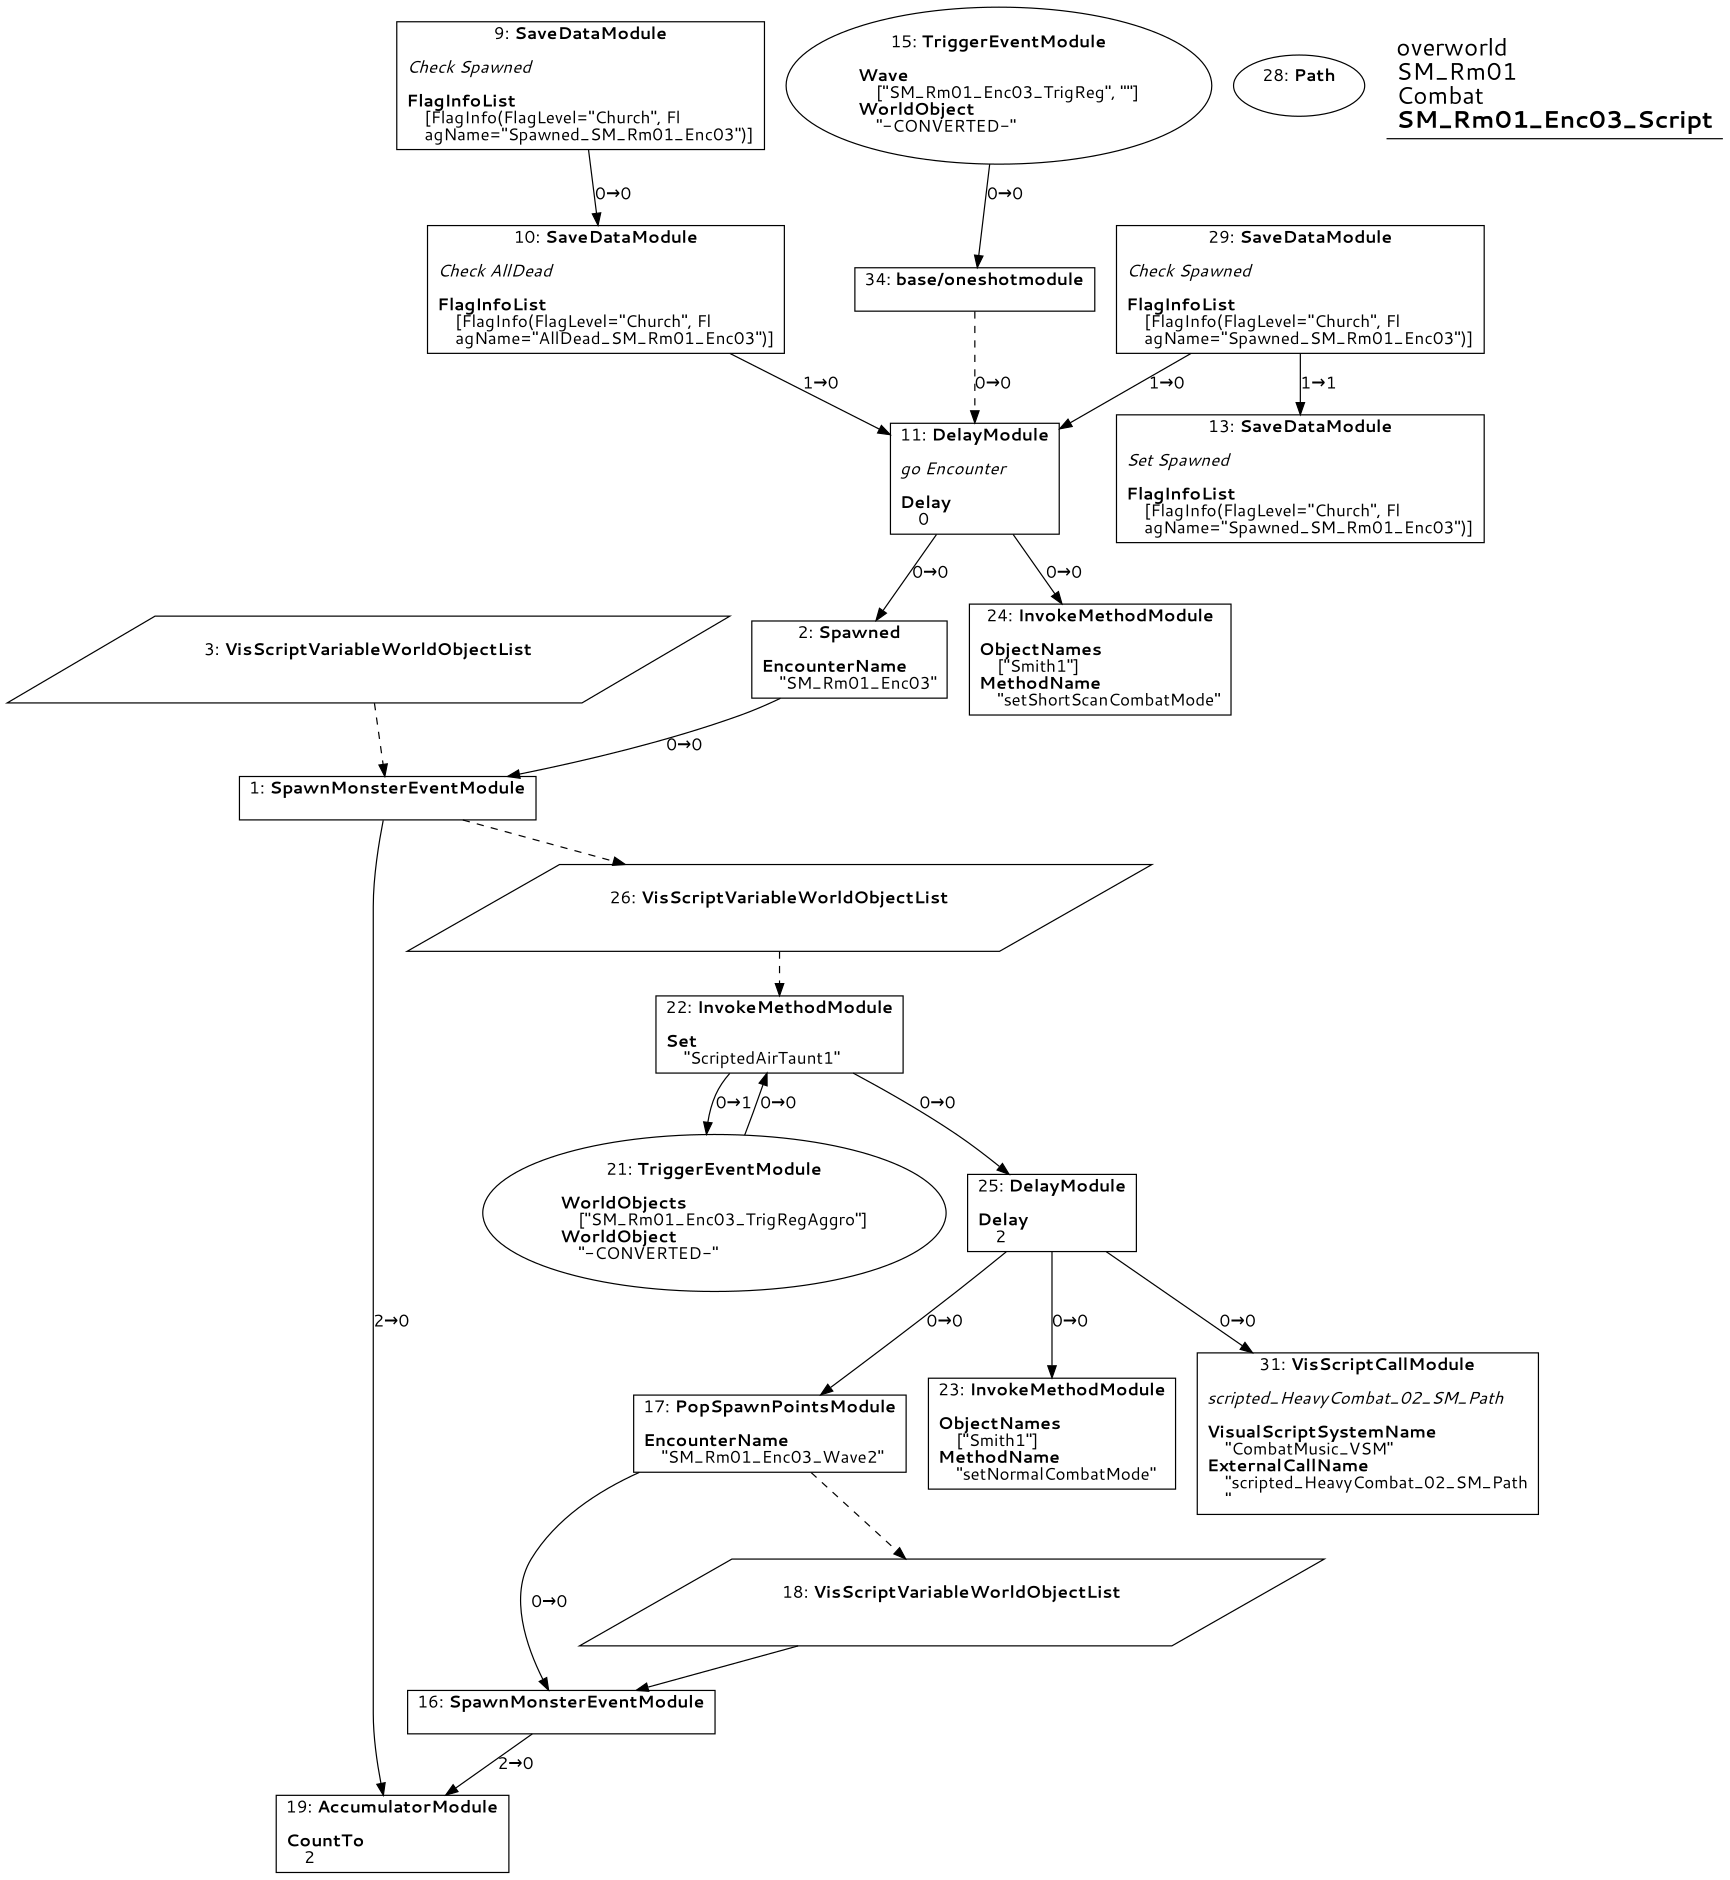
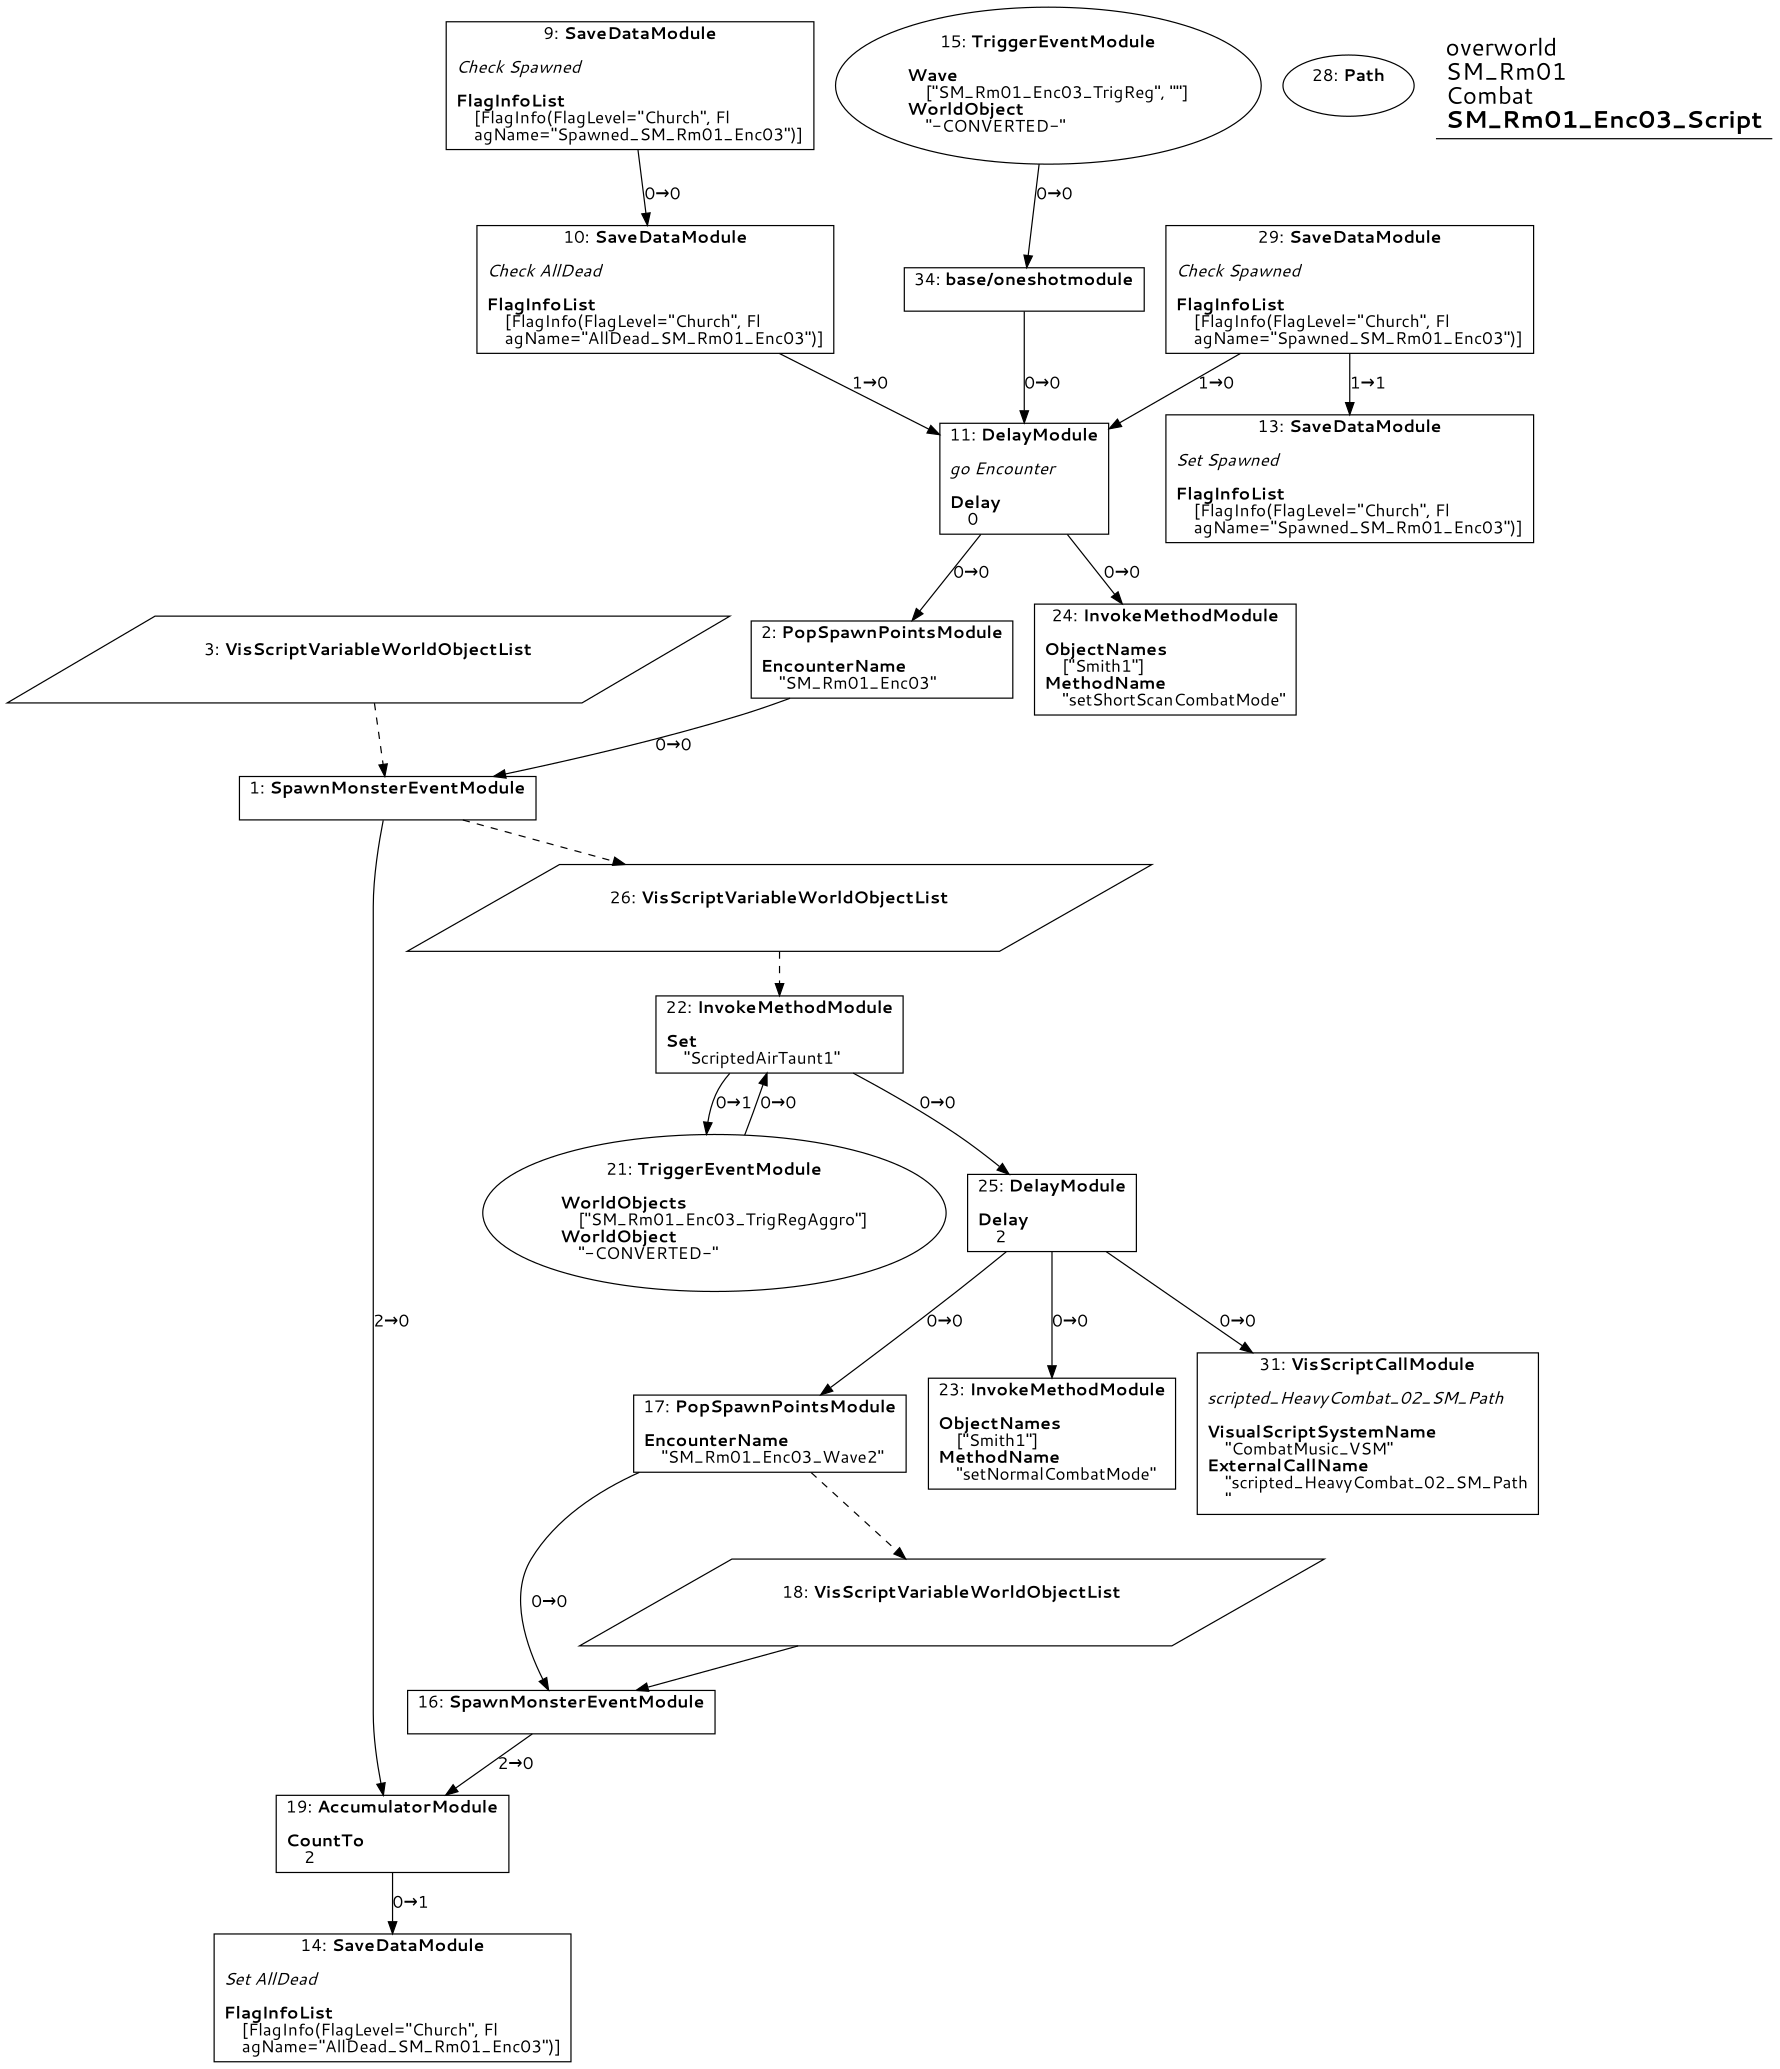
(975, 361) -> (1024, 361)
(860, 633) -> (892, 633)
none -> (393, 1998)
